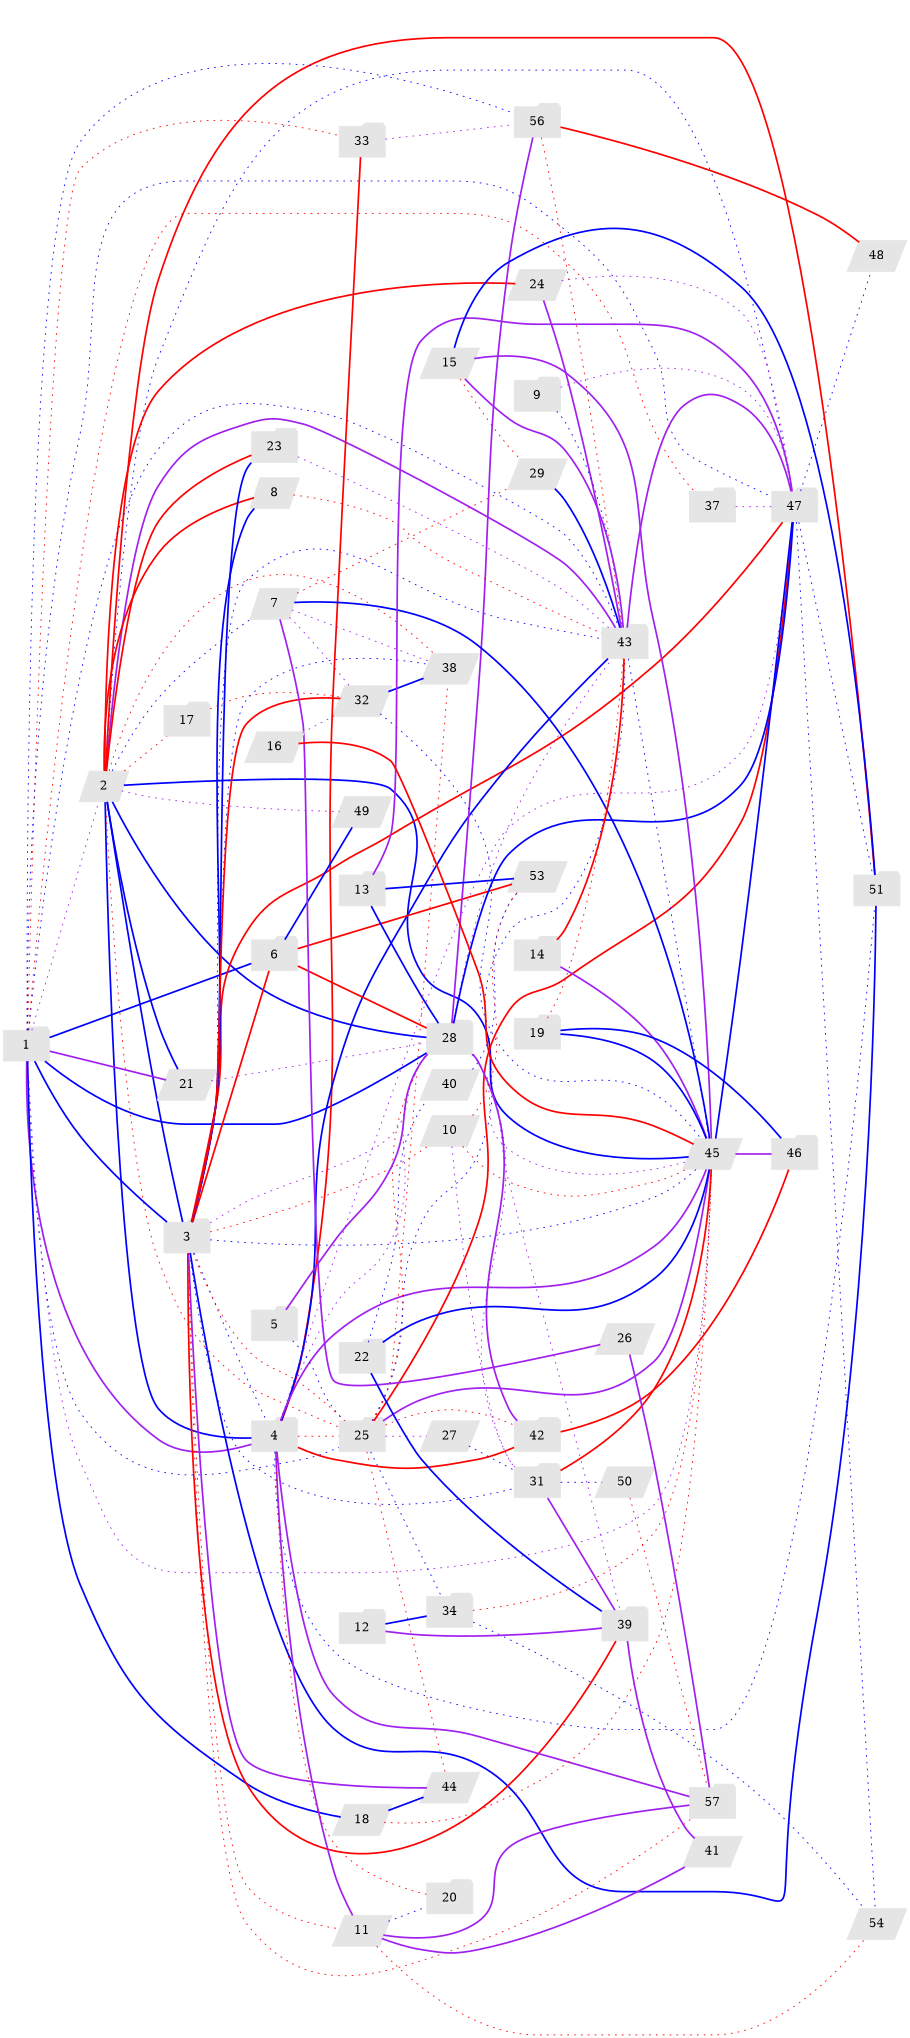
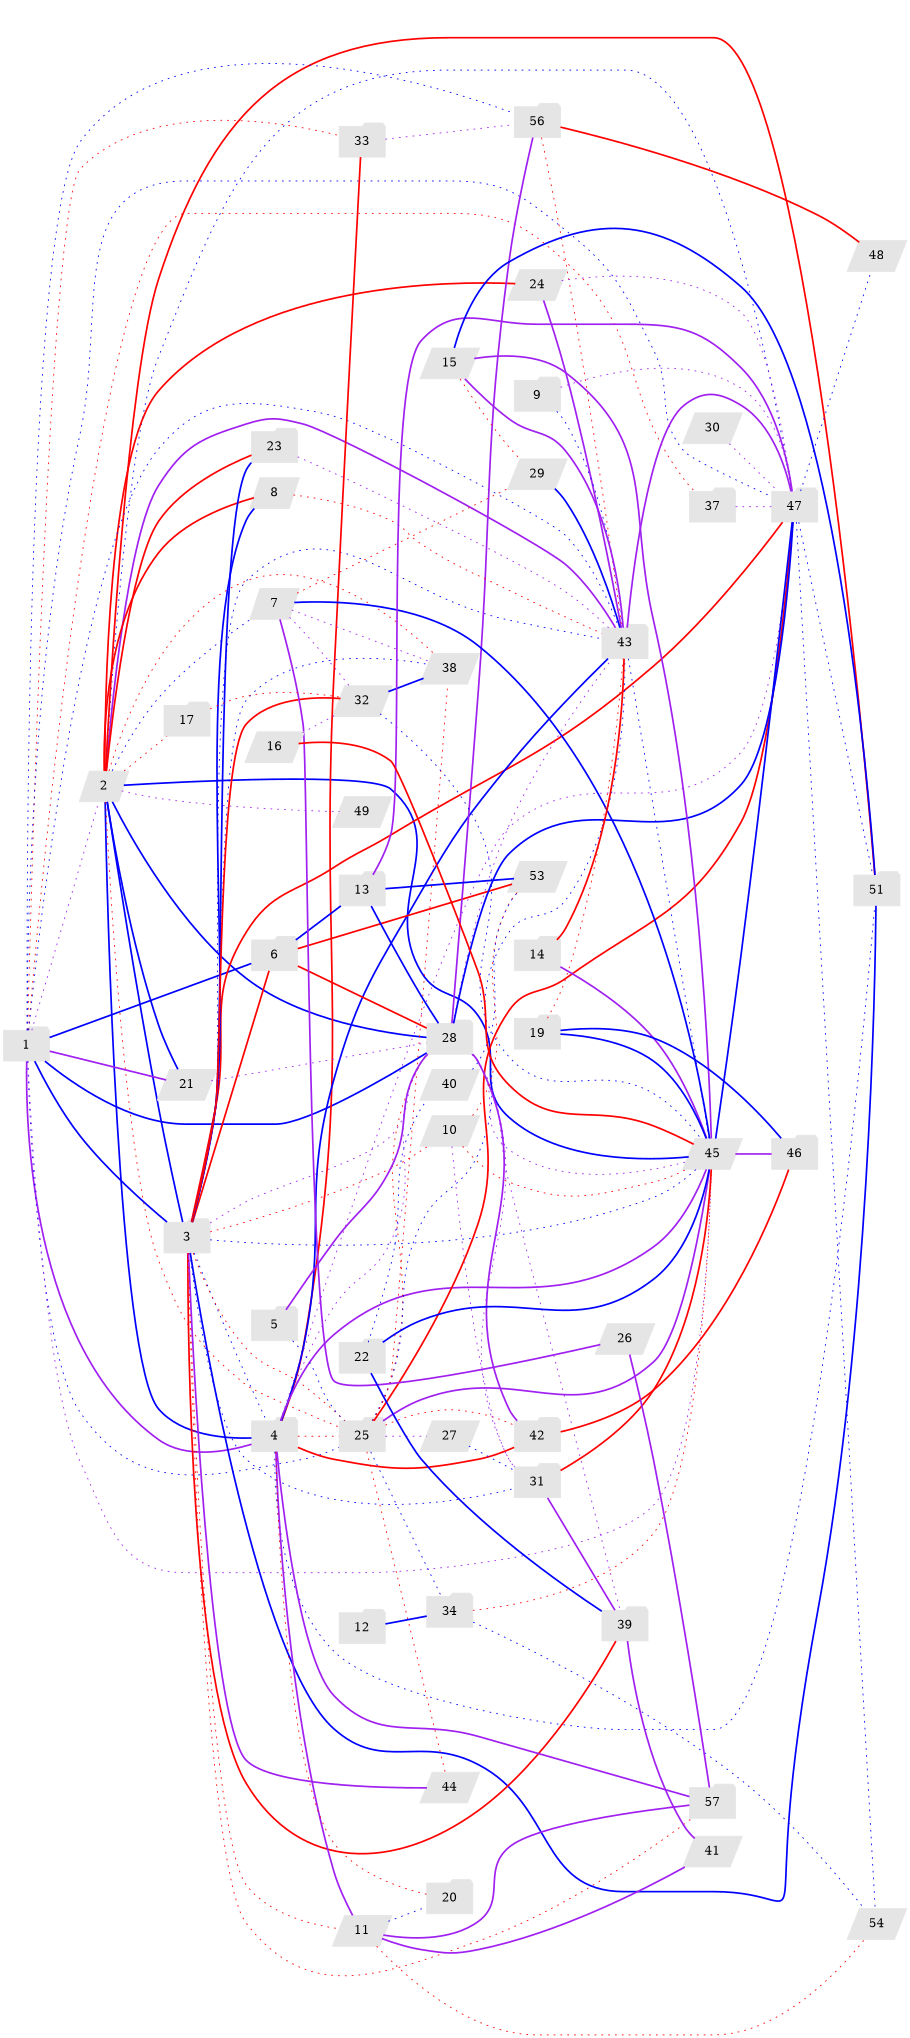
none -> (713, 428)
(318, 884) -> (318, 923)
(625, 1482) -> none
(488, 1636) -> none
(362, 1820) -> none
